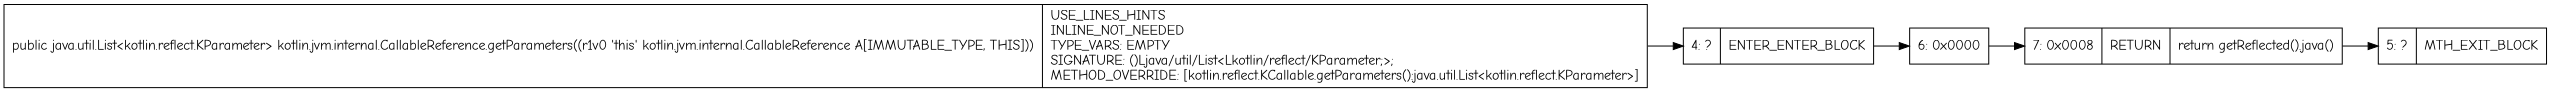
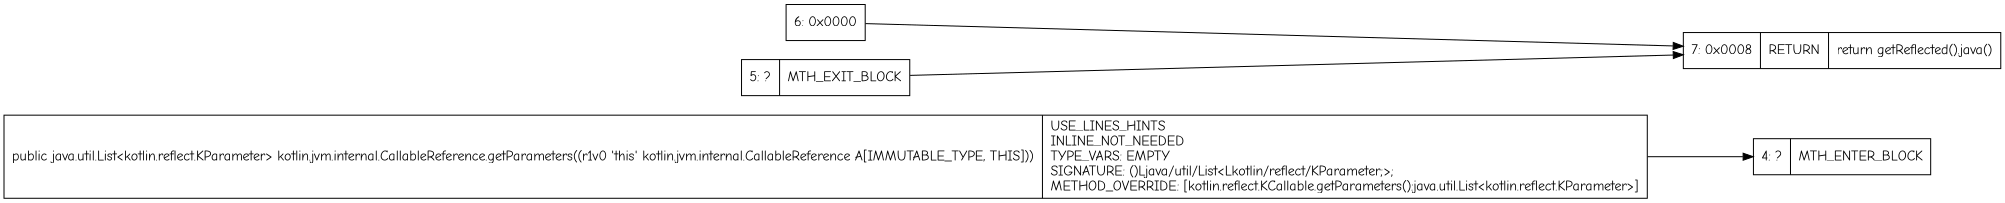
(1797, 46) -> (1861, 156)
(1886, 46) -> none
(2355, 46) -> (1292, 65)
